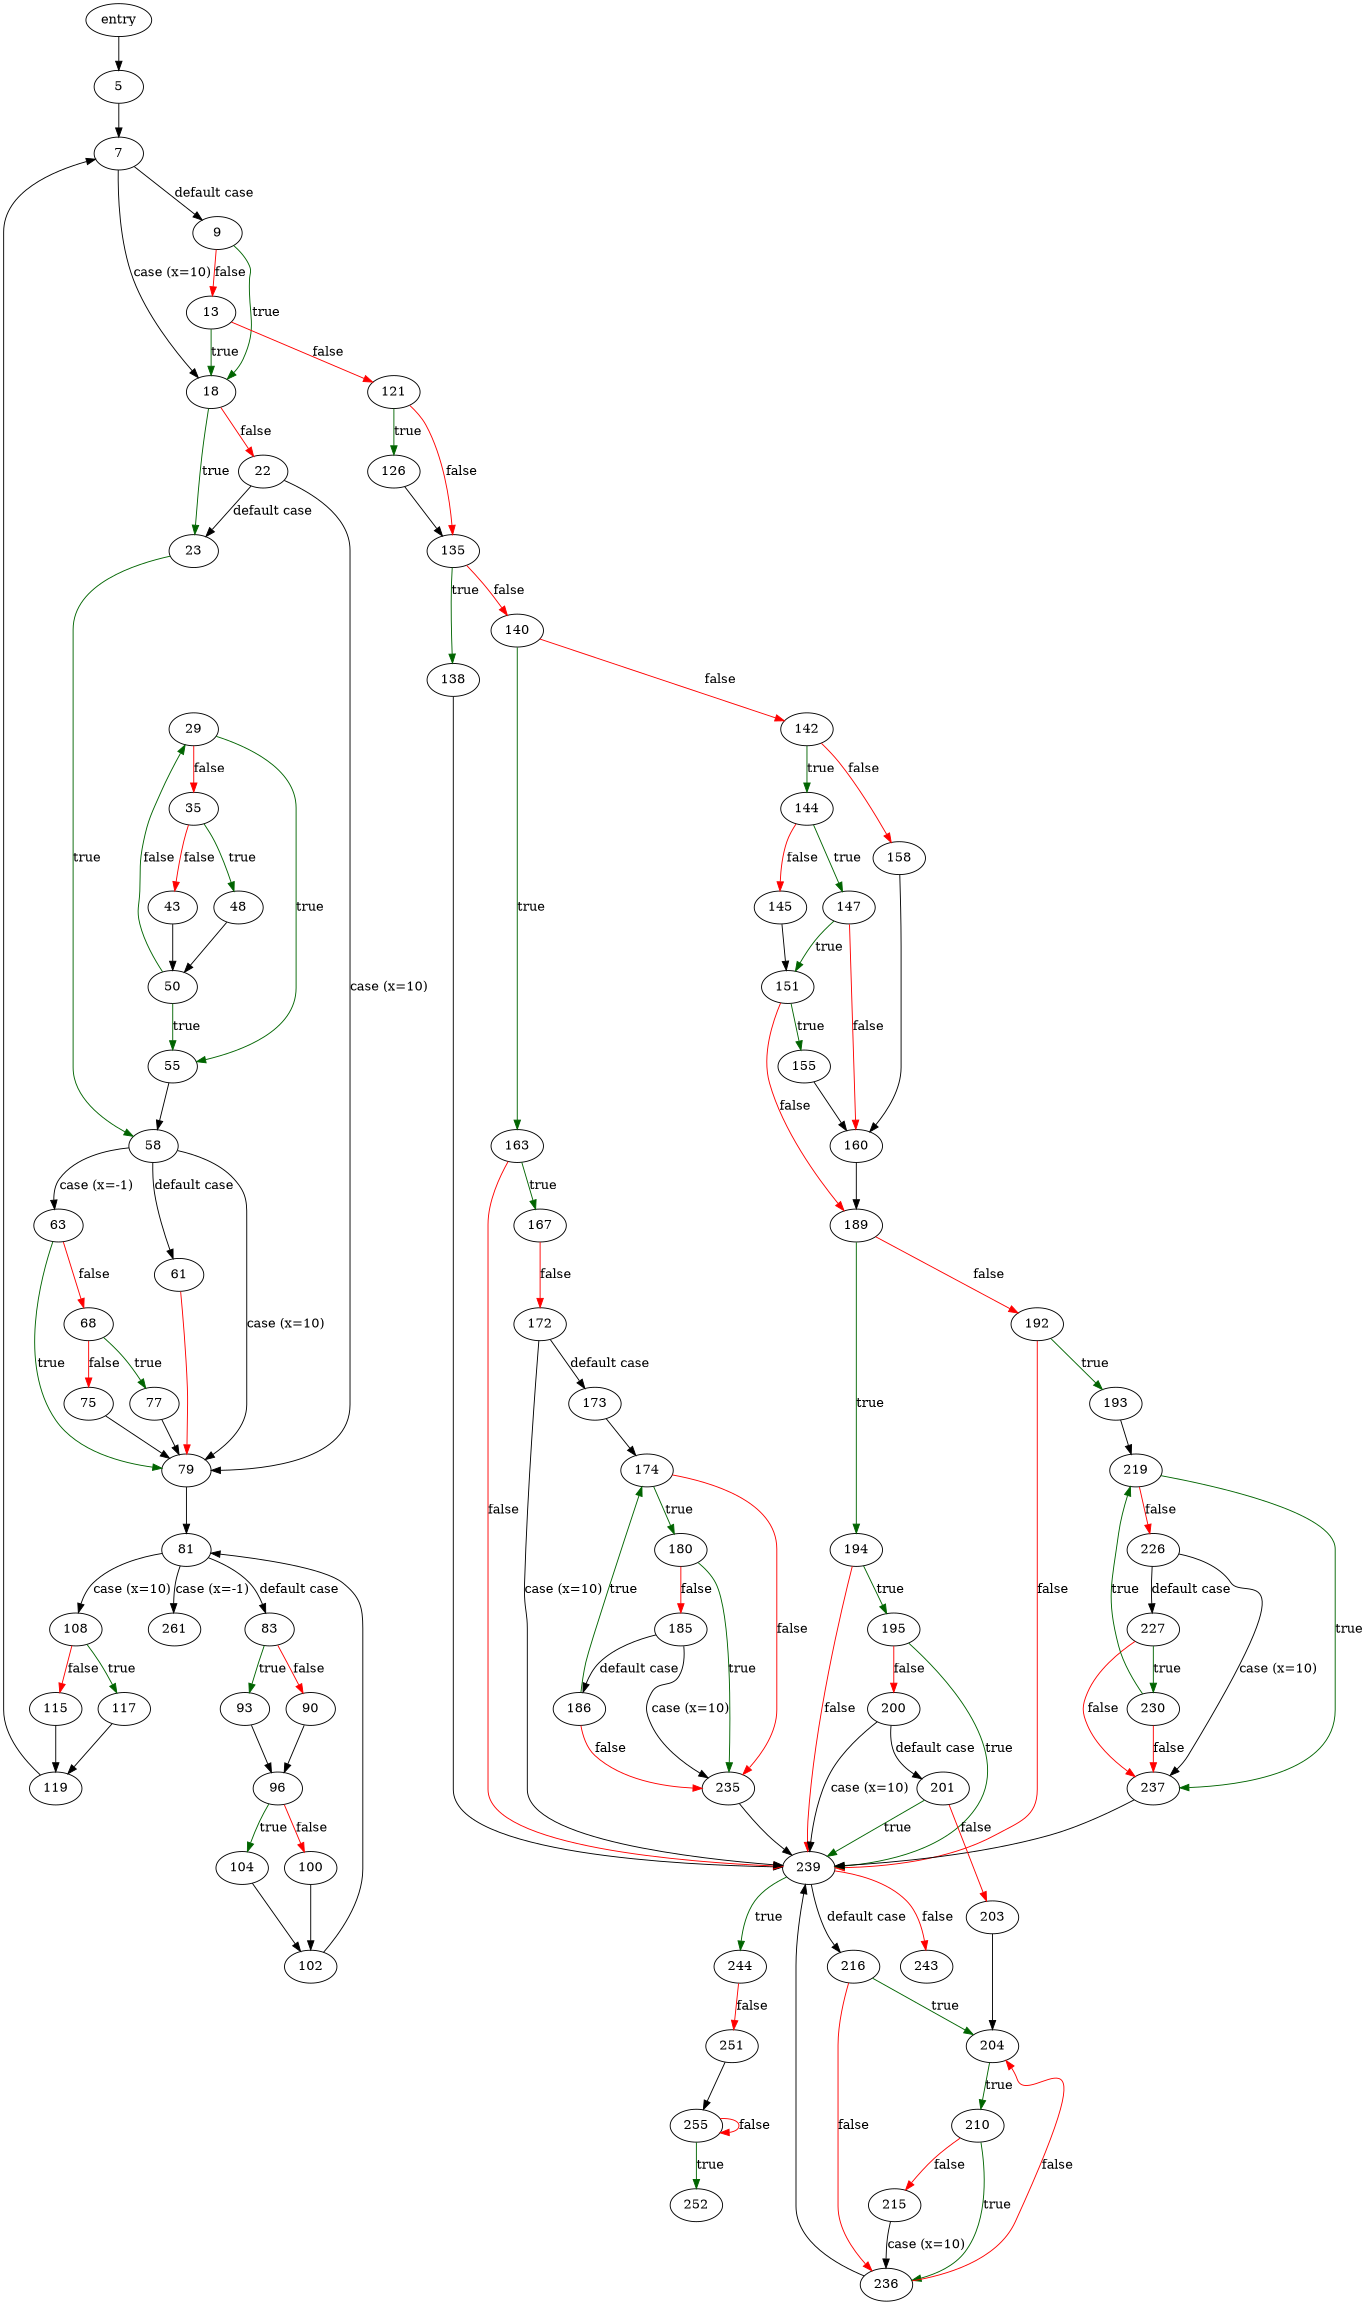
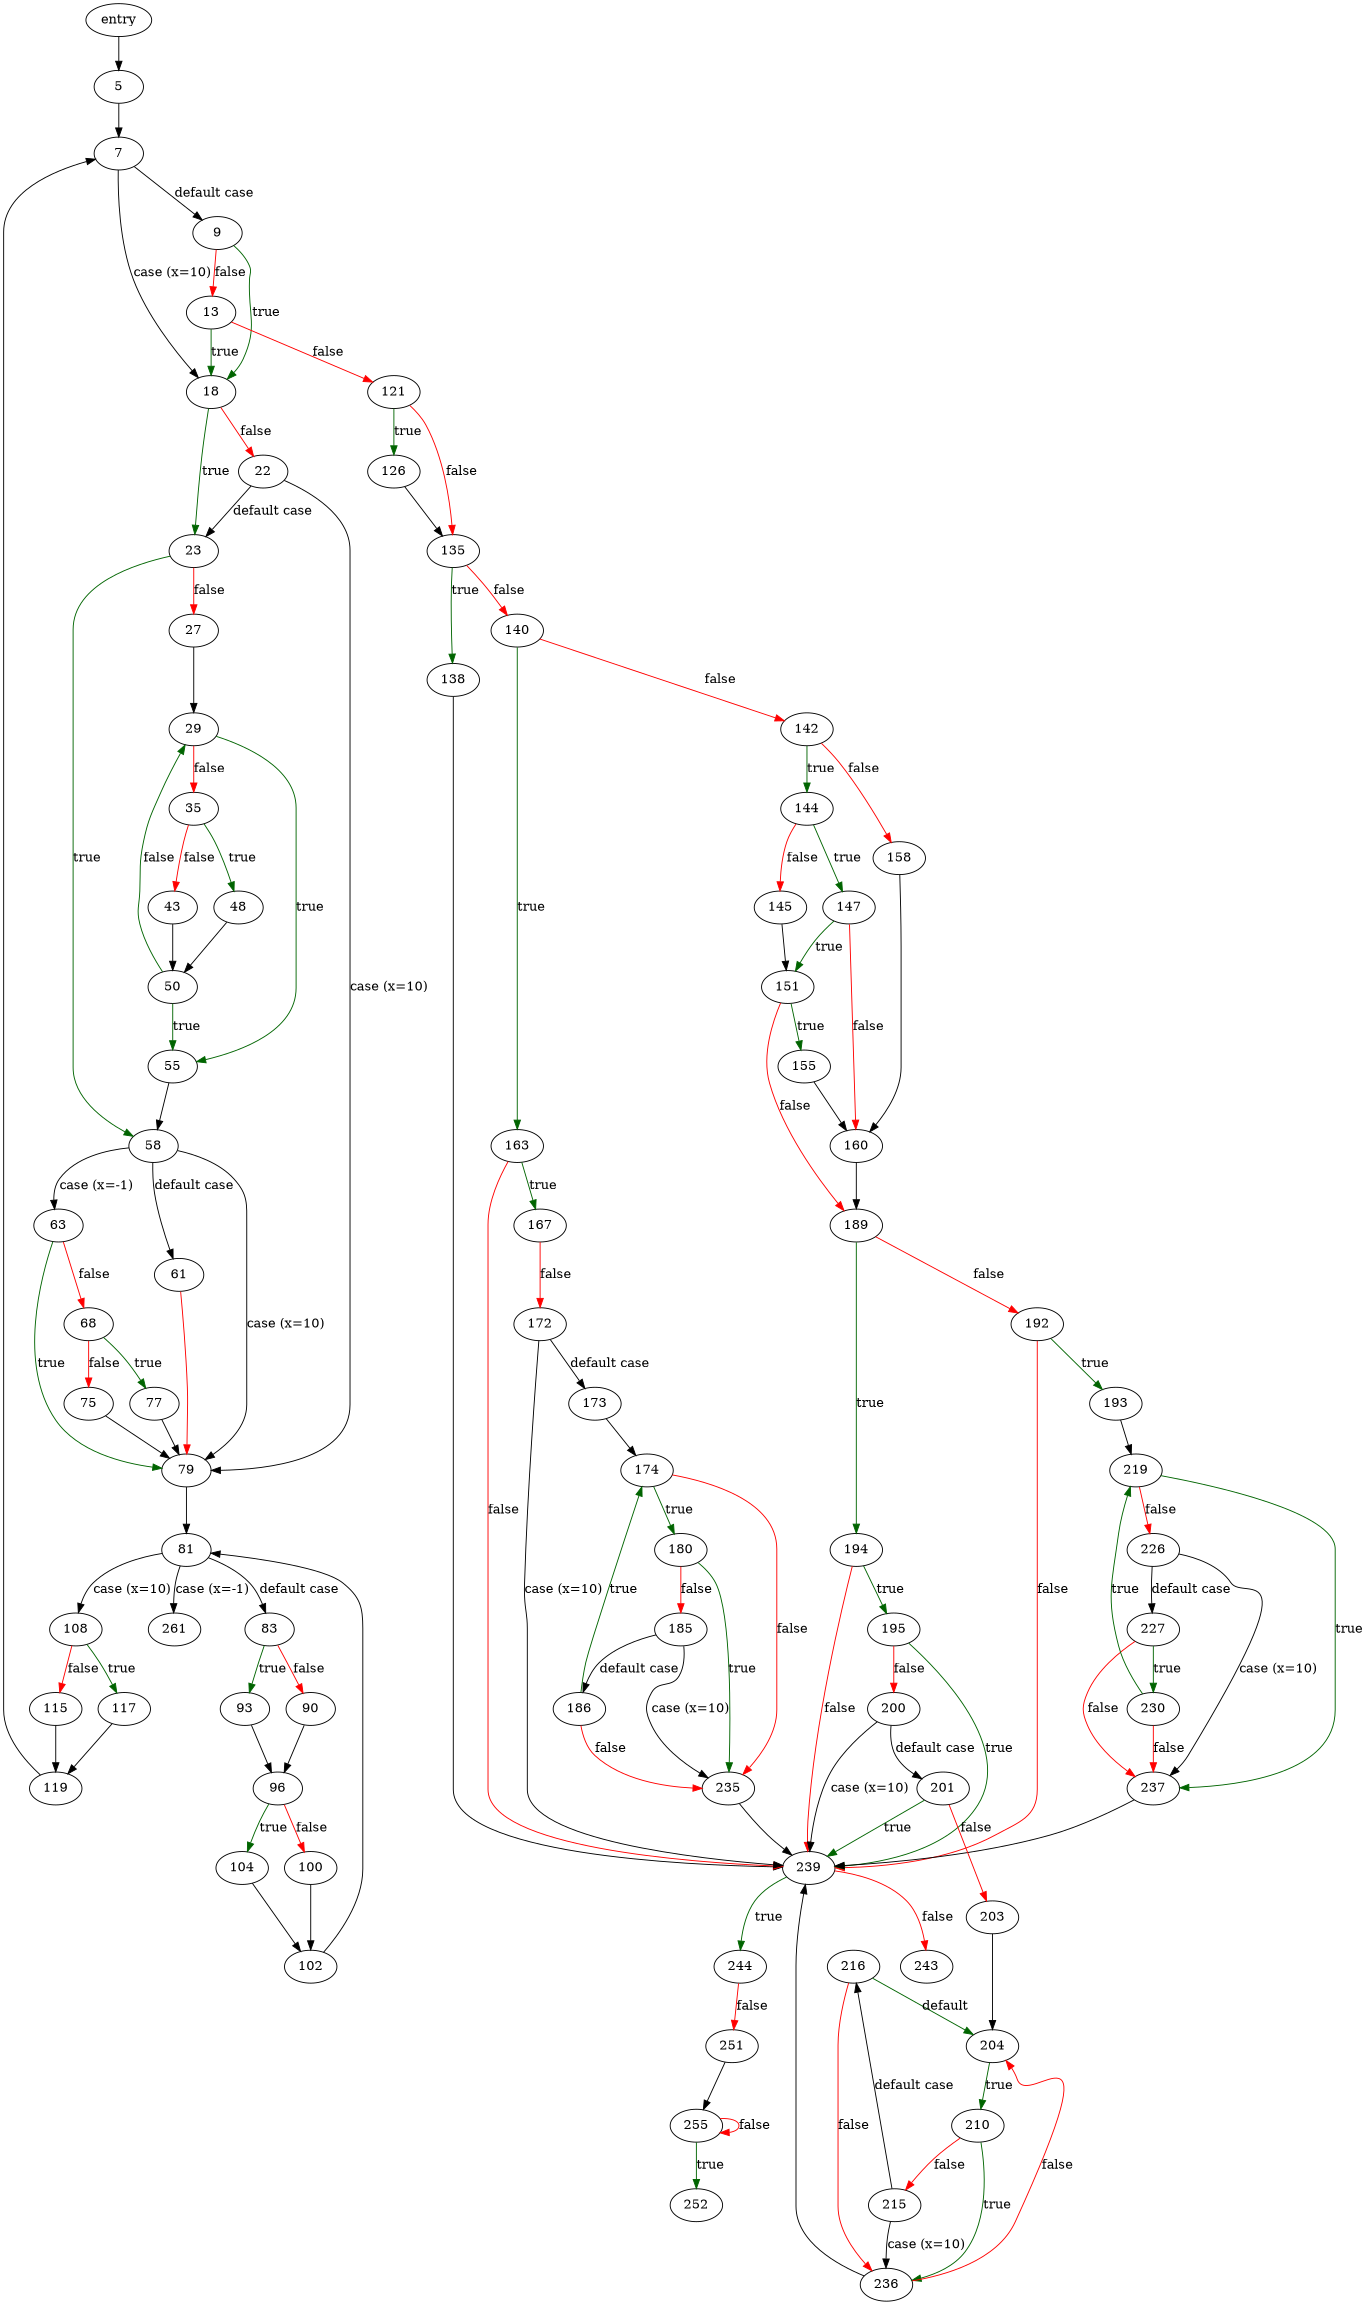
none -> (194, 631)
(820, 1916) -> (875, 2091)
(945, 2006) -> (945, 2006)
